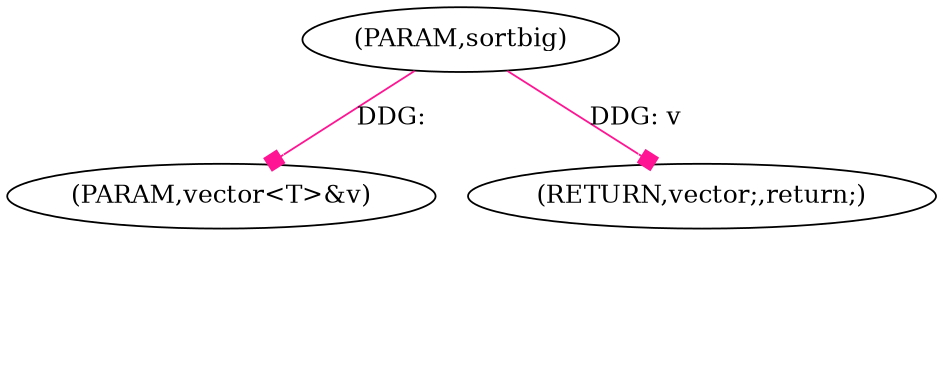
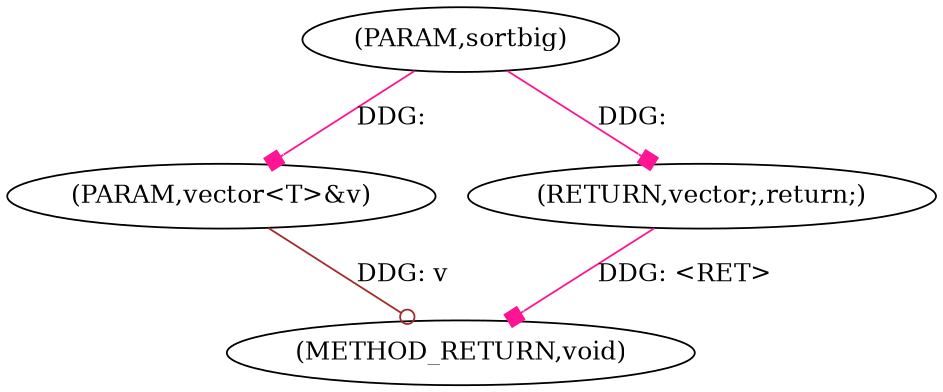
(636, 118) -> (636, 118)
none -> (461, 353)
